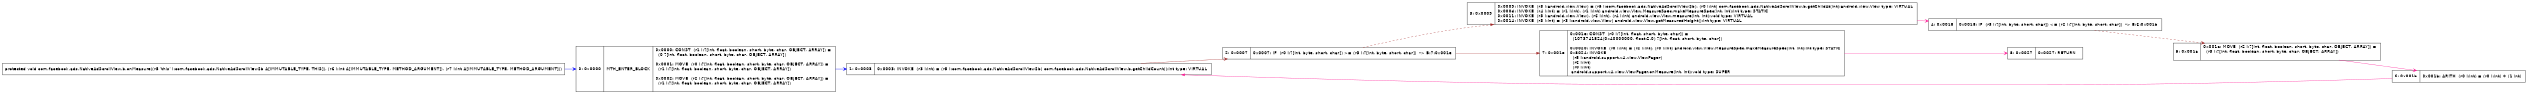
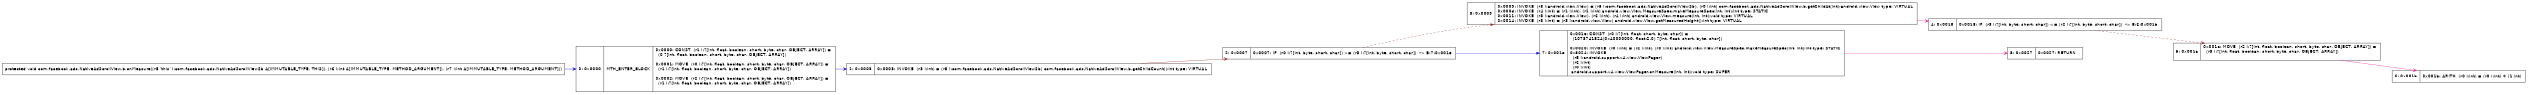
(1496, 53) -> (1496, 53)
(1788, 85) -> none
